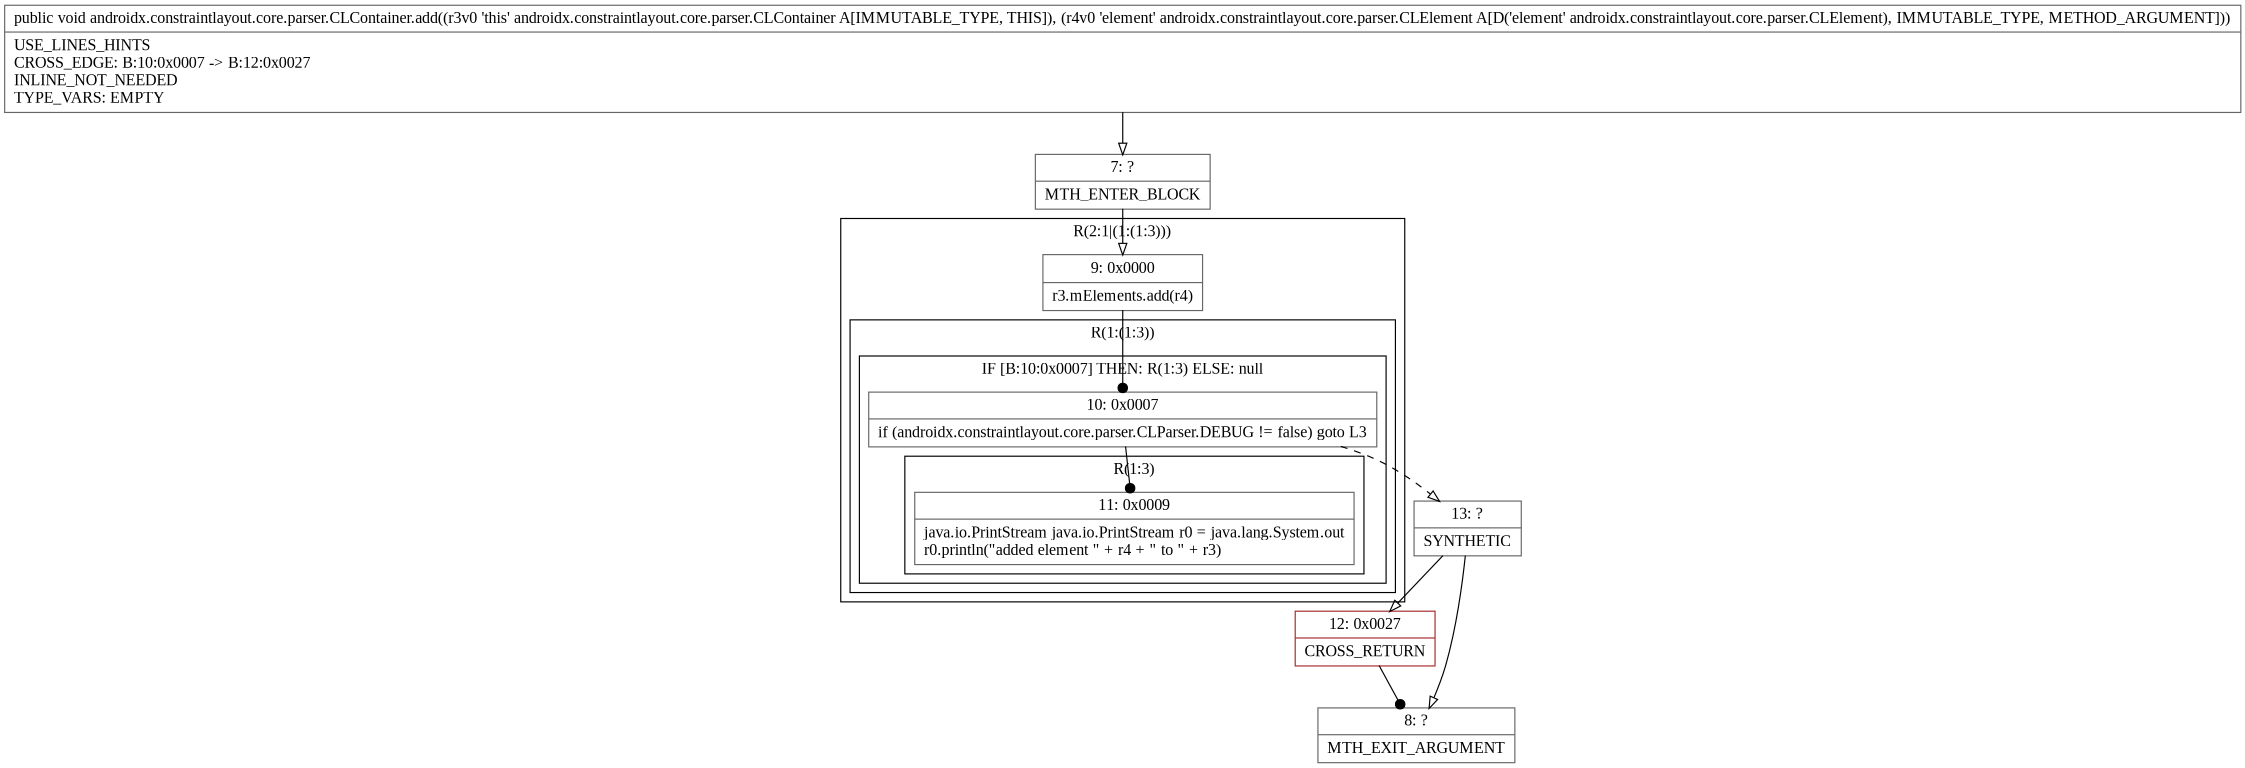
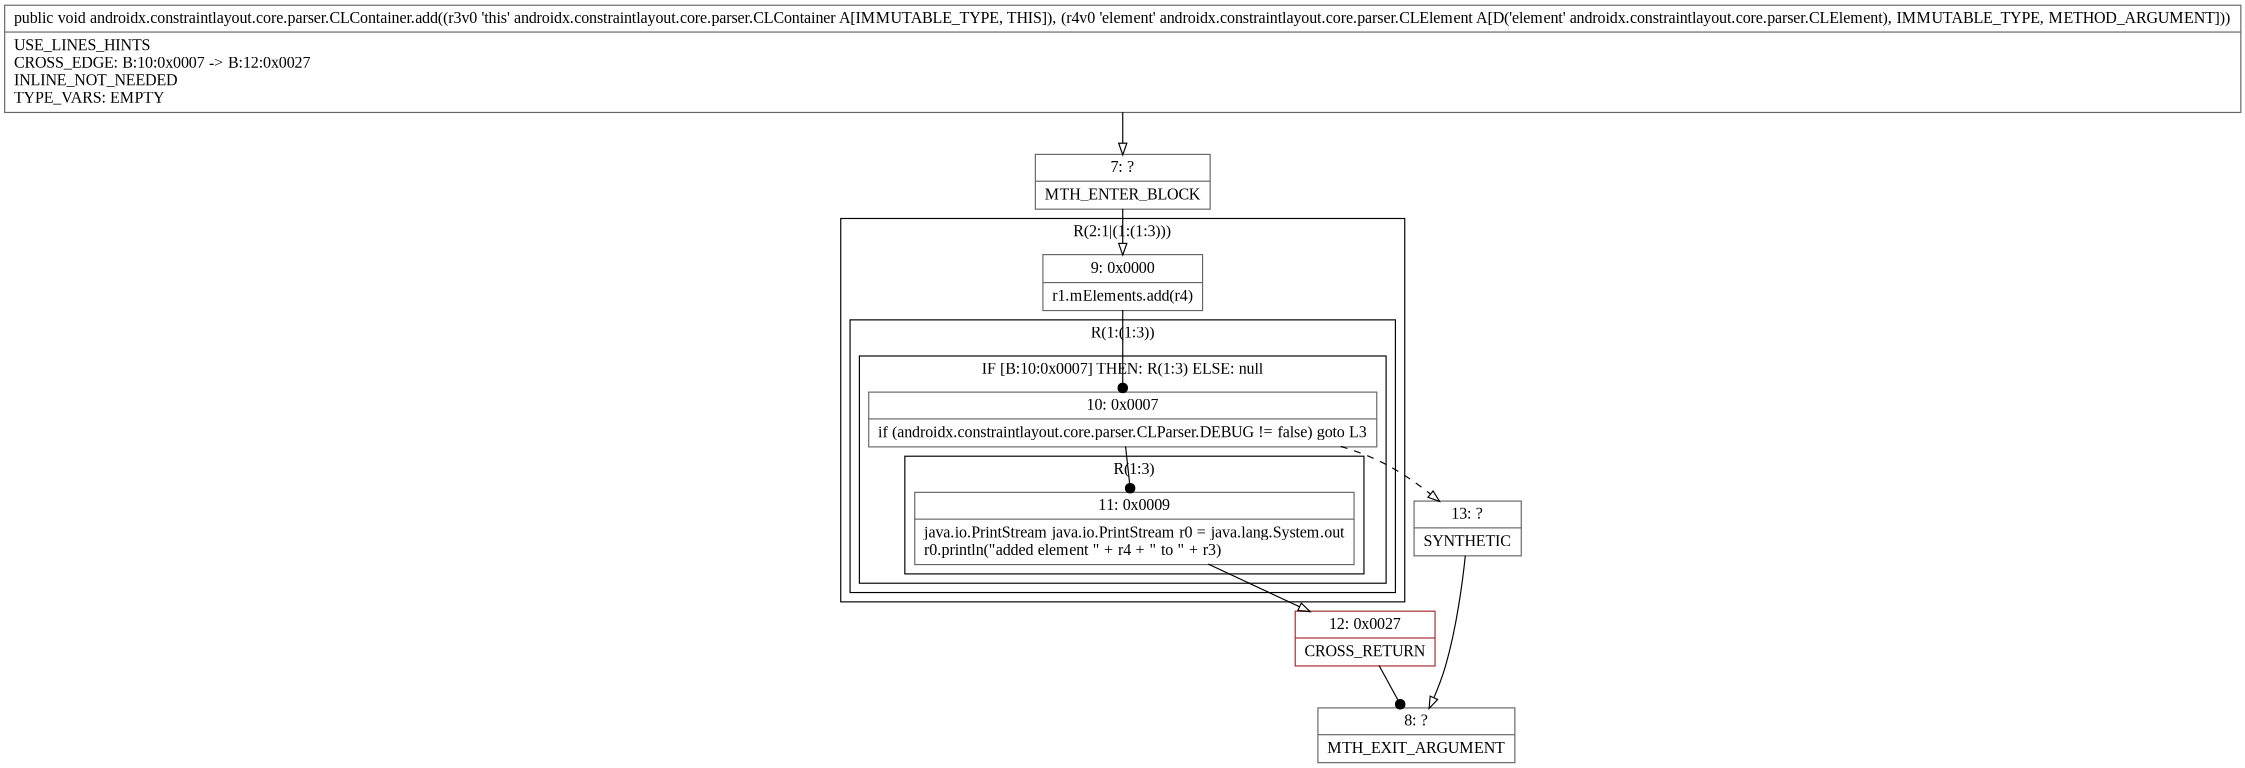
(1123, 296) -> (1123, 296)
(1420, 579) -> (1254, 585)
